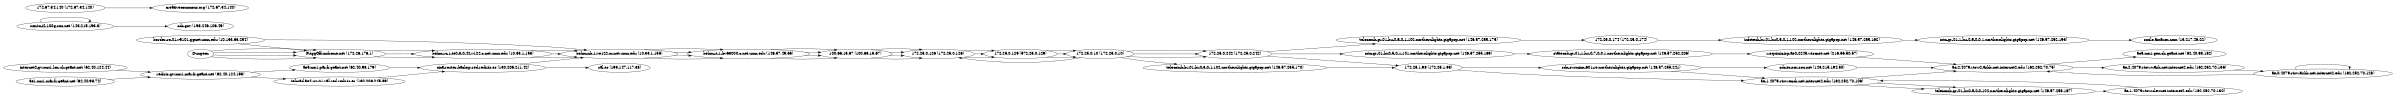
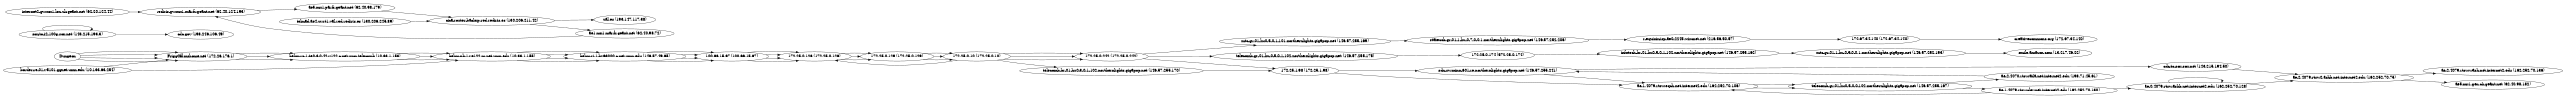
(1621, 40) -> (1498, 55)
(483, 54) -> (345, 56)
(1021, 54) -> (897, 56)
(550, 61) -> (559, 27)
(1905, 61) -> (1794, 39)
(65, 68) -> (67, 12)
(2248, 71) -> (2121, 89)
(1906, 75) -> none
none -> (2049, 77)
(267, 78) -> none
